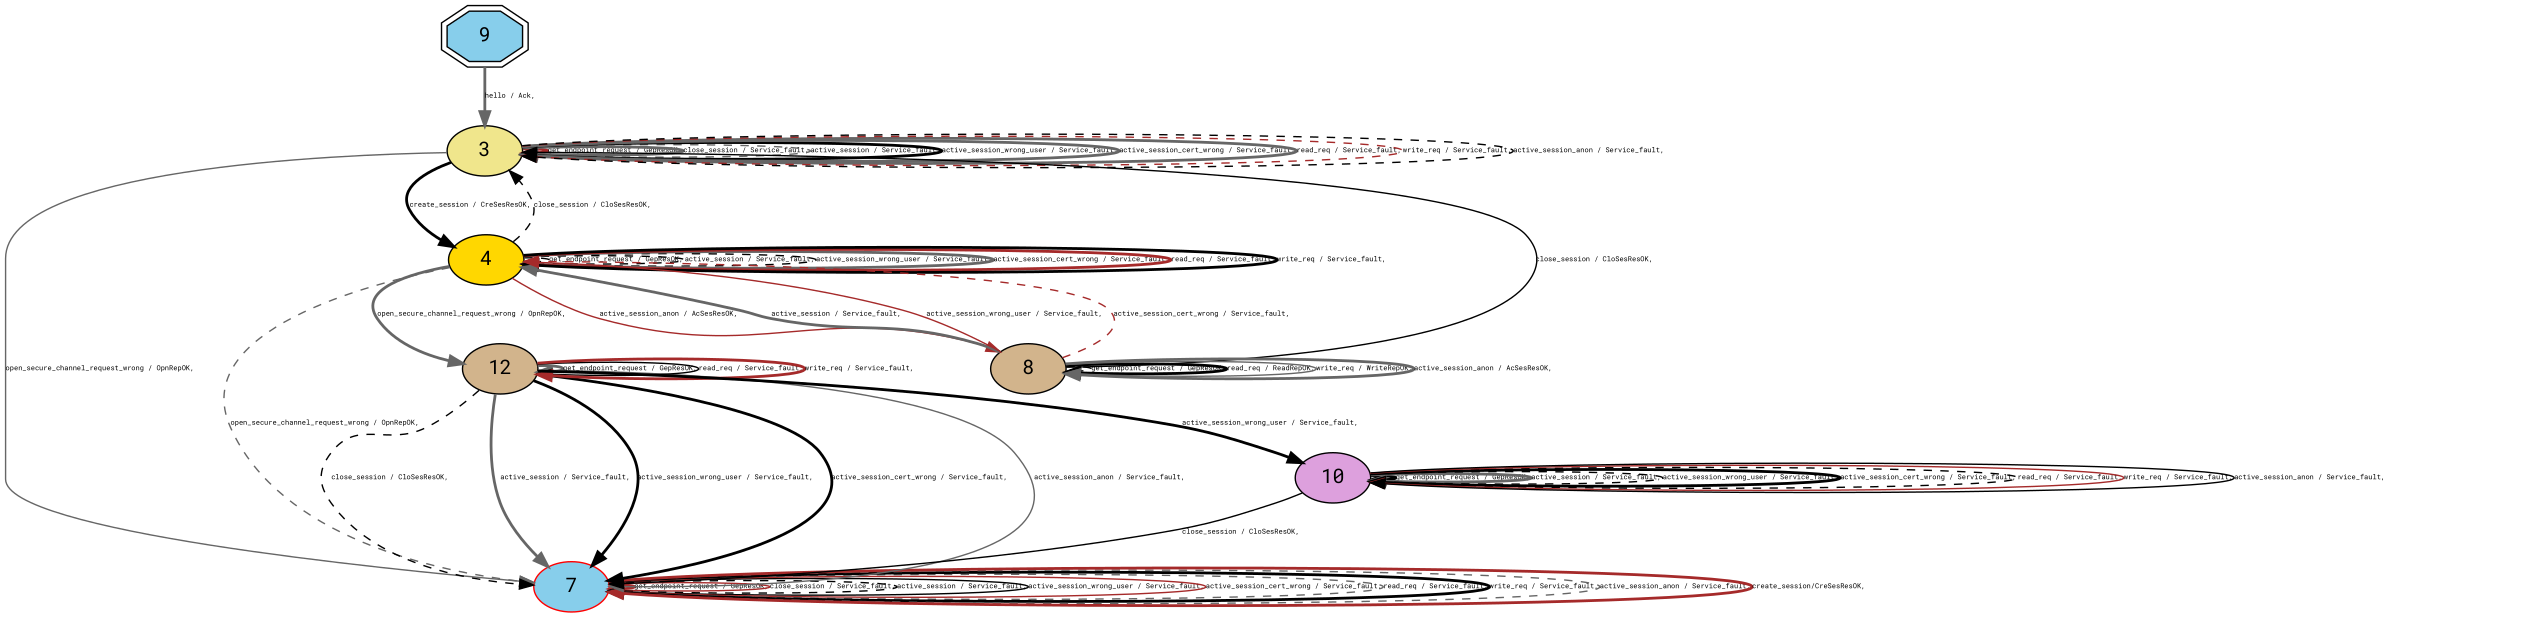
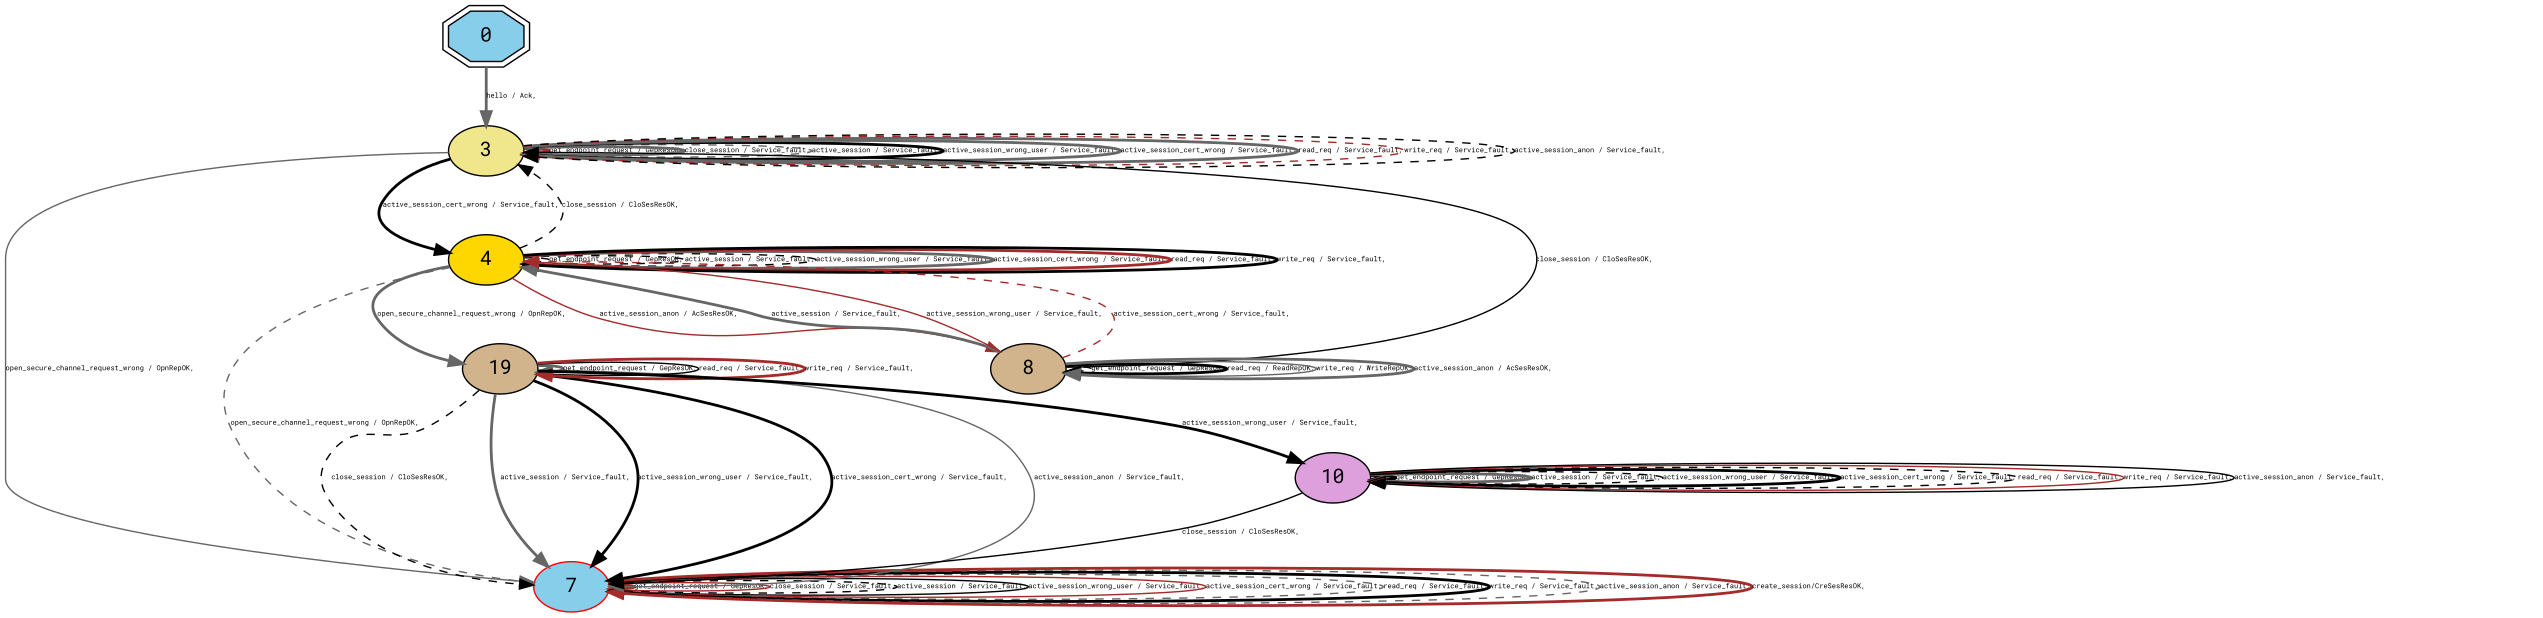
(485, 36) -> (486, 36)
(471, 205) -> (472, 205)
(500, 369) -> (500, 369)
